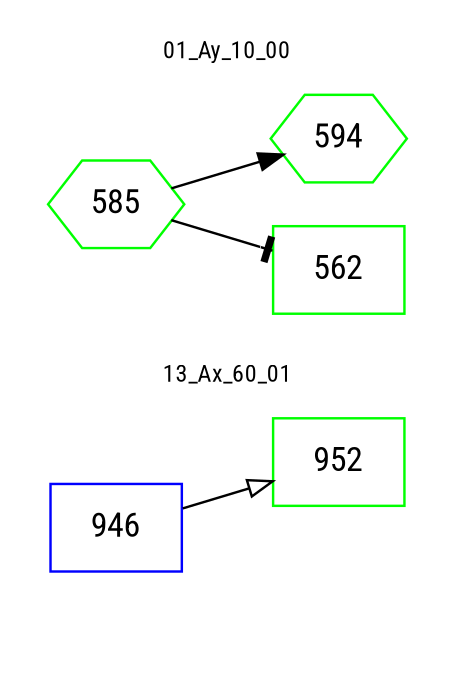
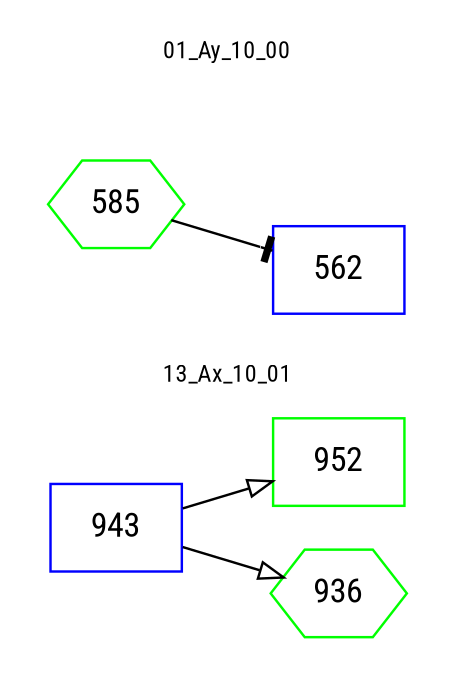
(339, 139) -> none
(339, 270) -> (339, 270)
(228, 376) -> (228, 376)
(116, 528) -> (116, 528)
none -> (339, 593)
